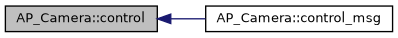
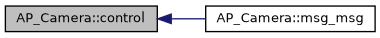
(299, 19) -> (290, 19)
